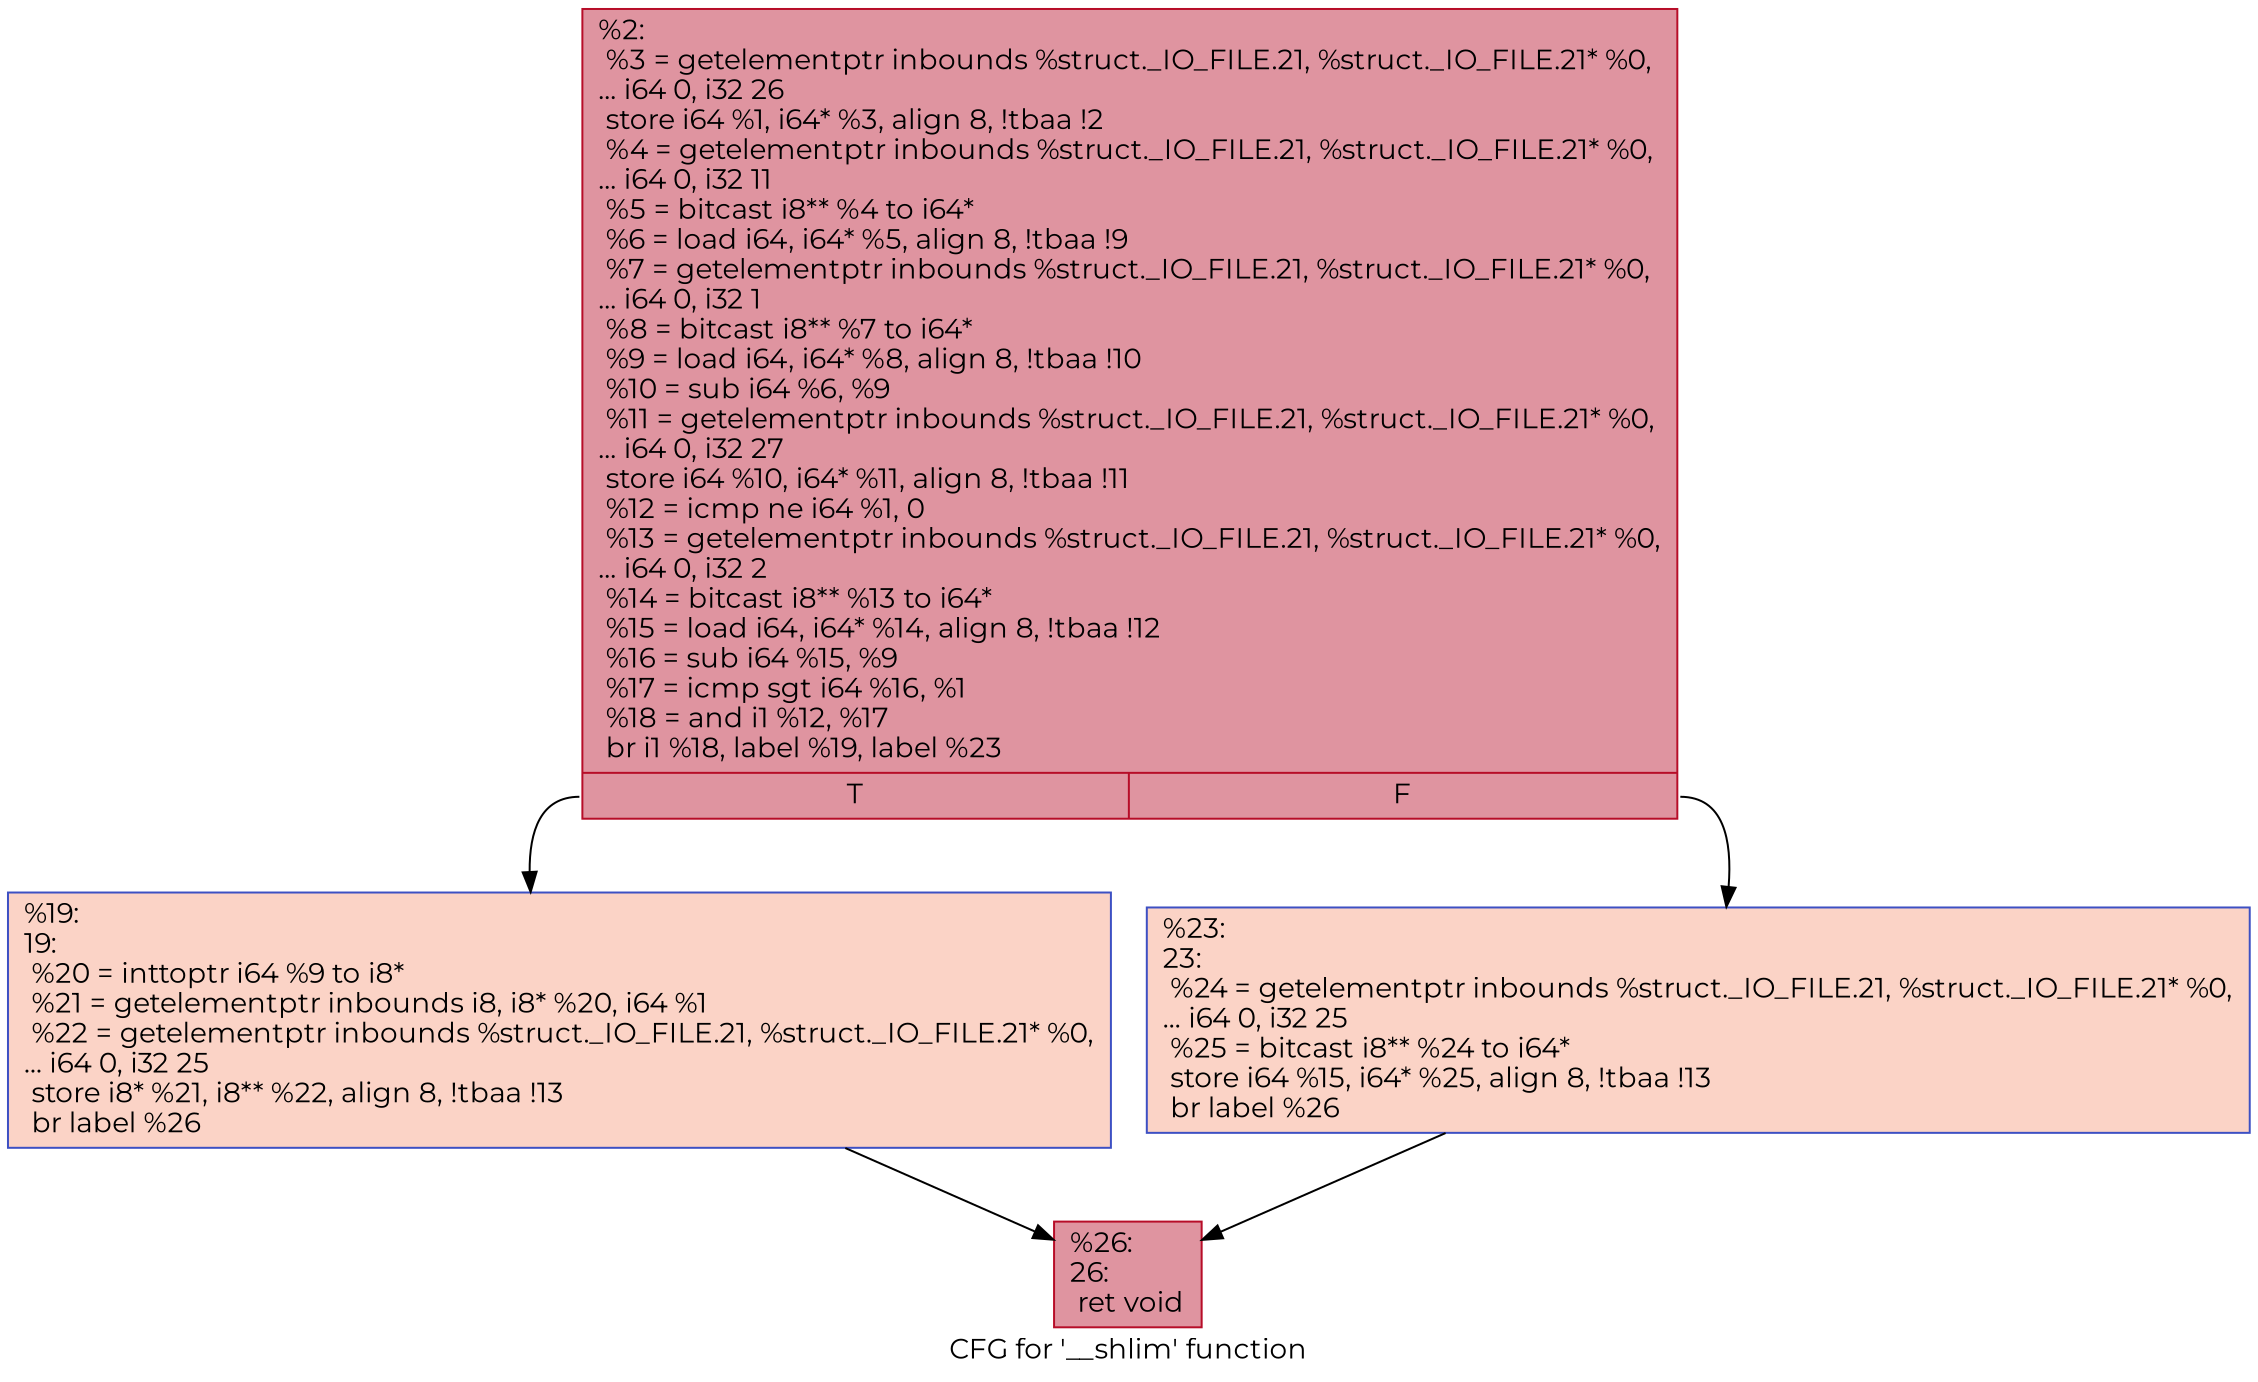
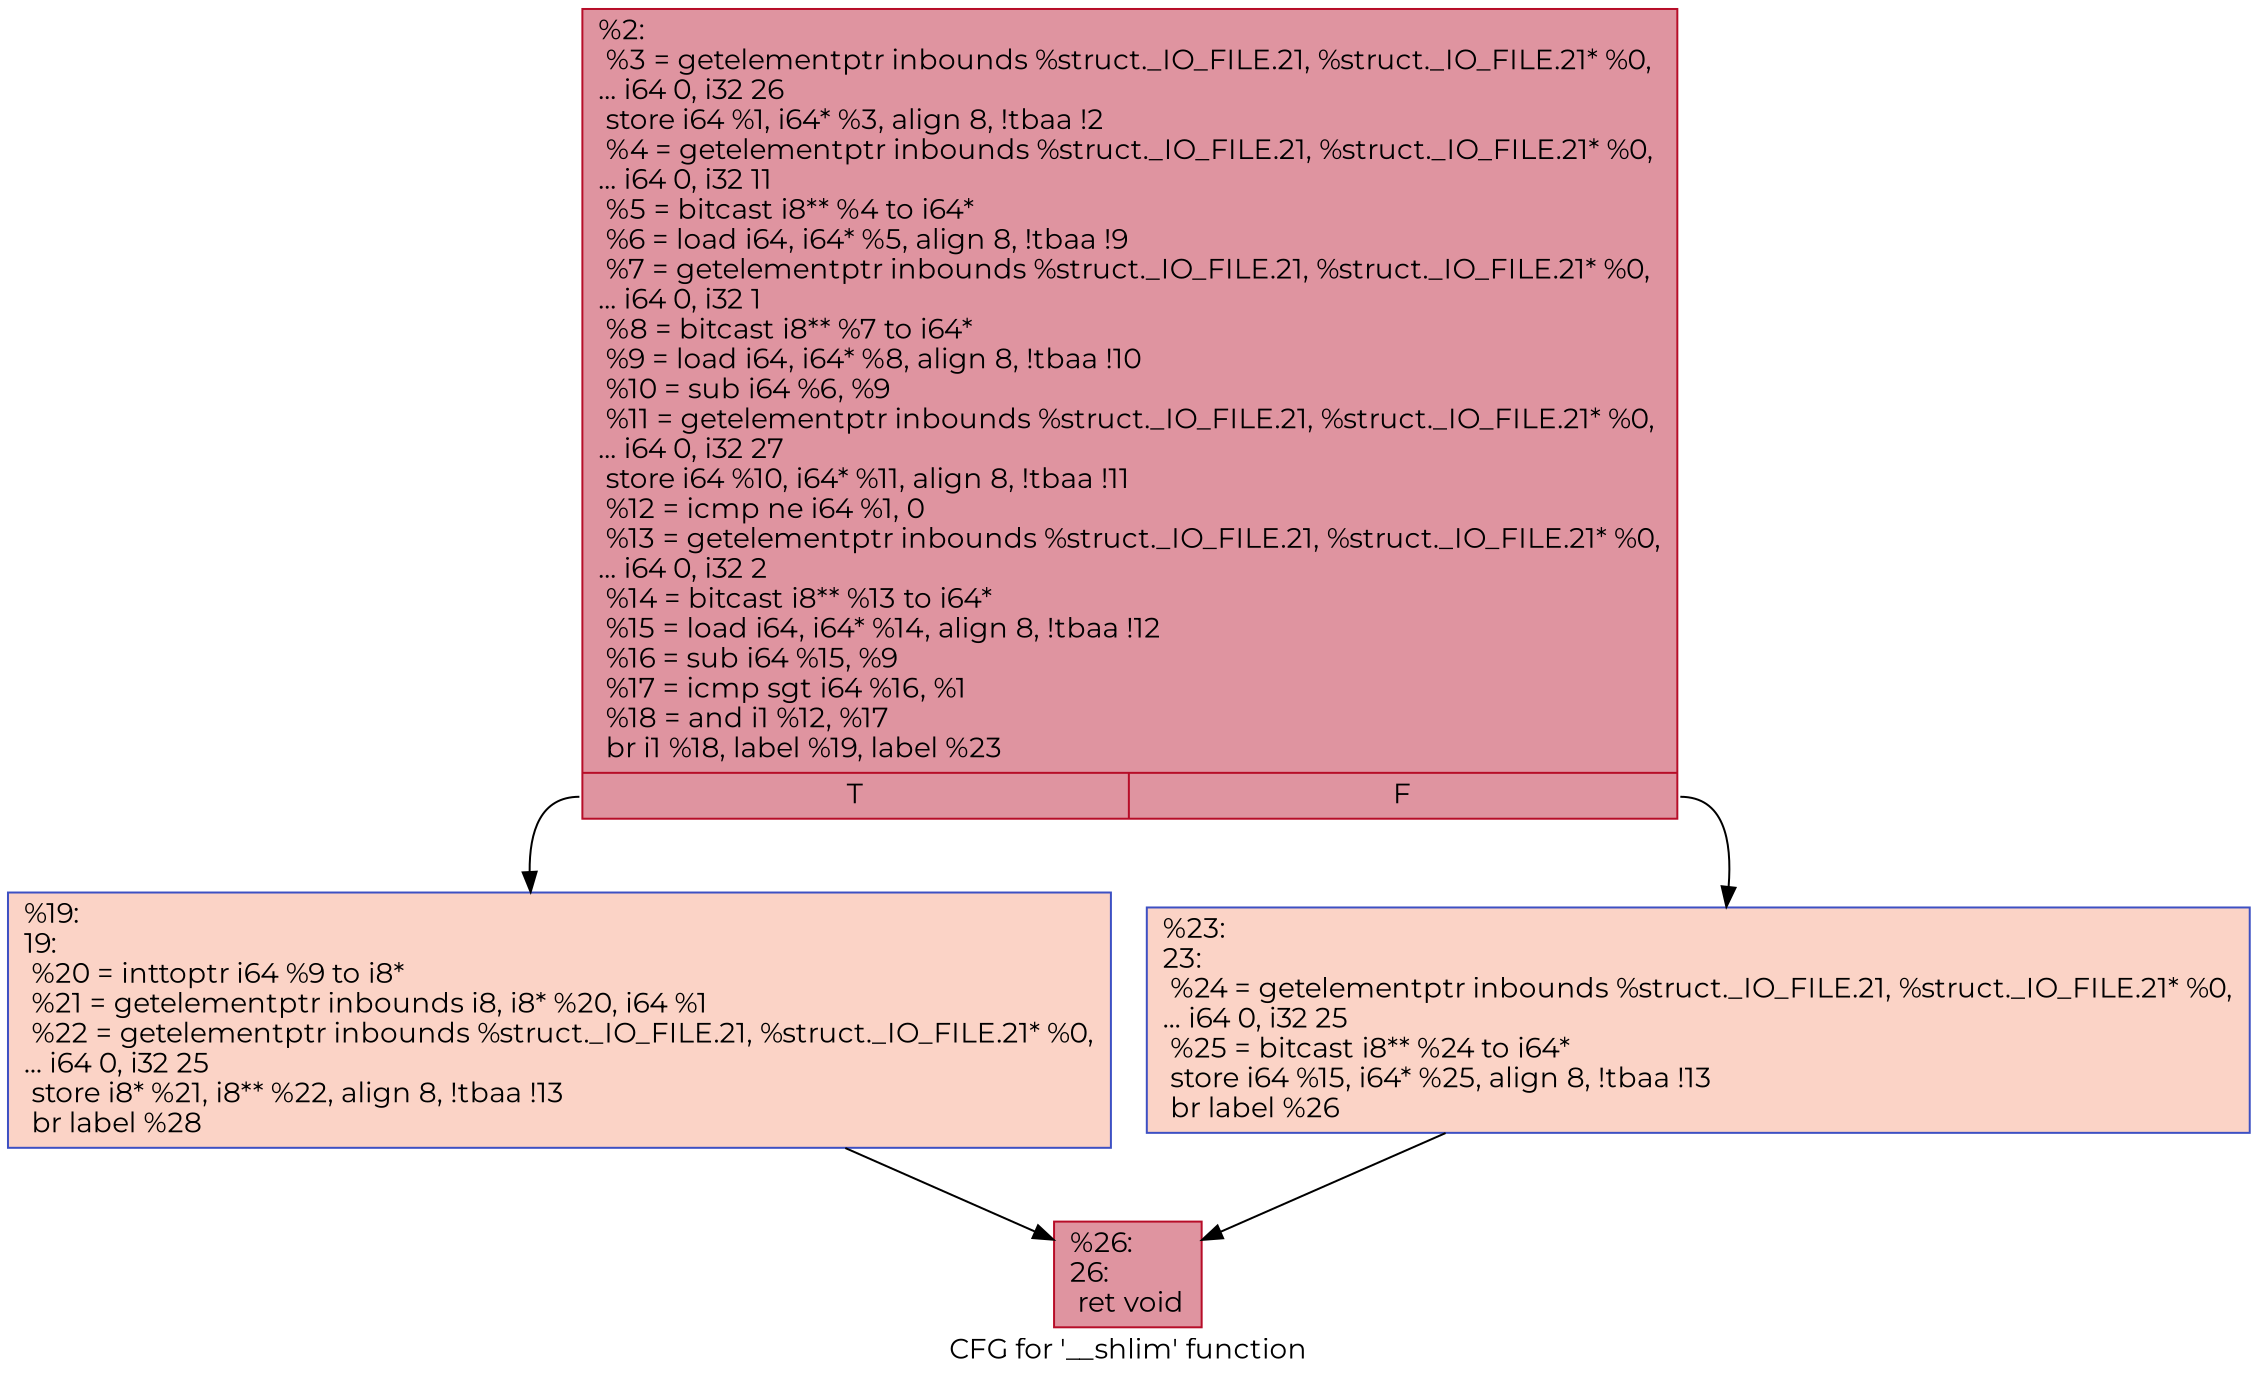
(113, 1124) -> (114, 1124)
